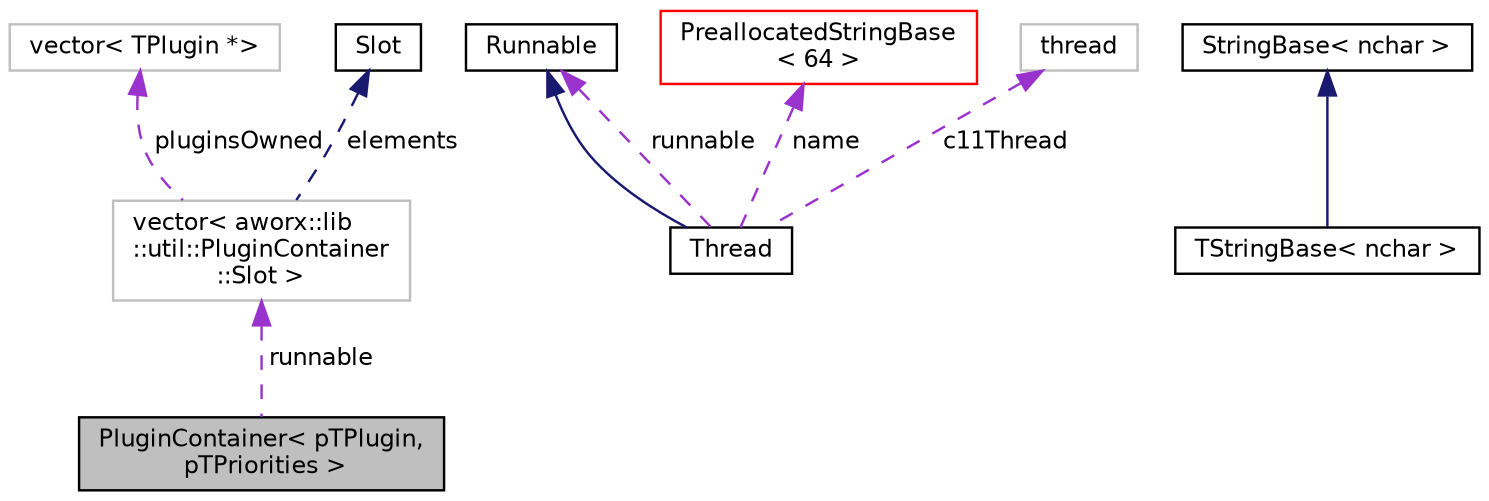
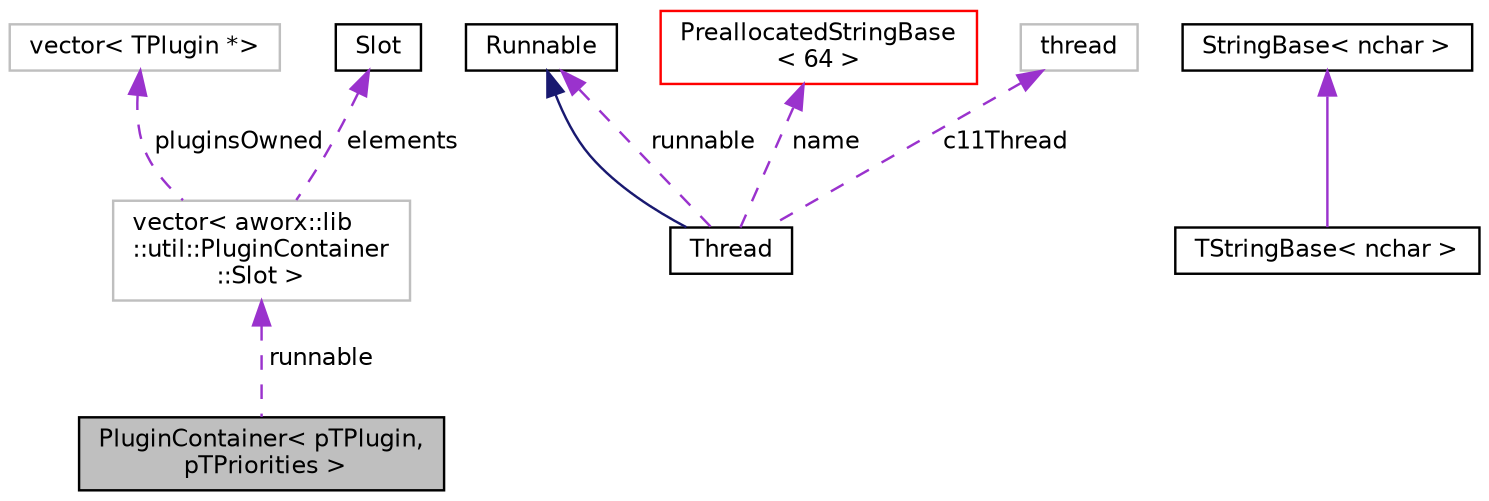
(329, 148) -> (329, 148)
(1327, 162) -> (1327, 162)
